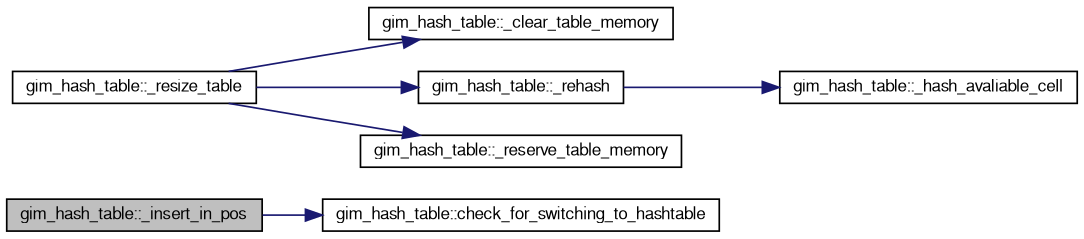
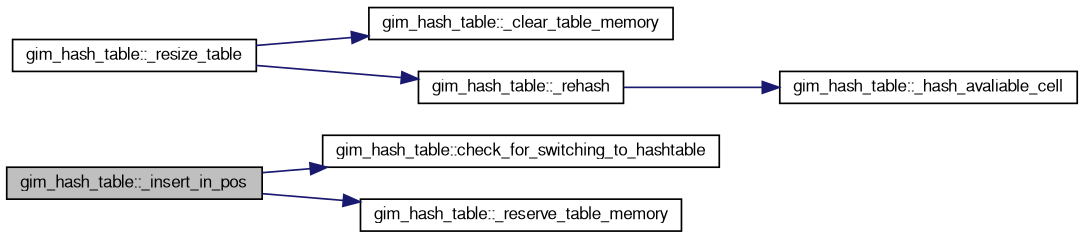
(316, 118) -> (303, 197)
